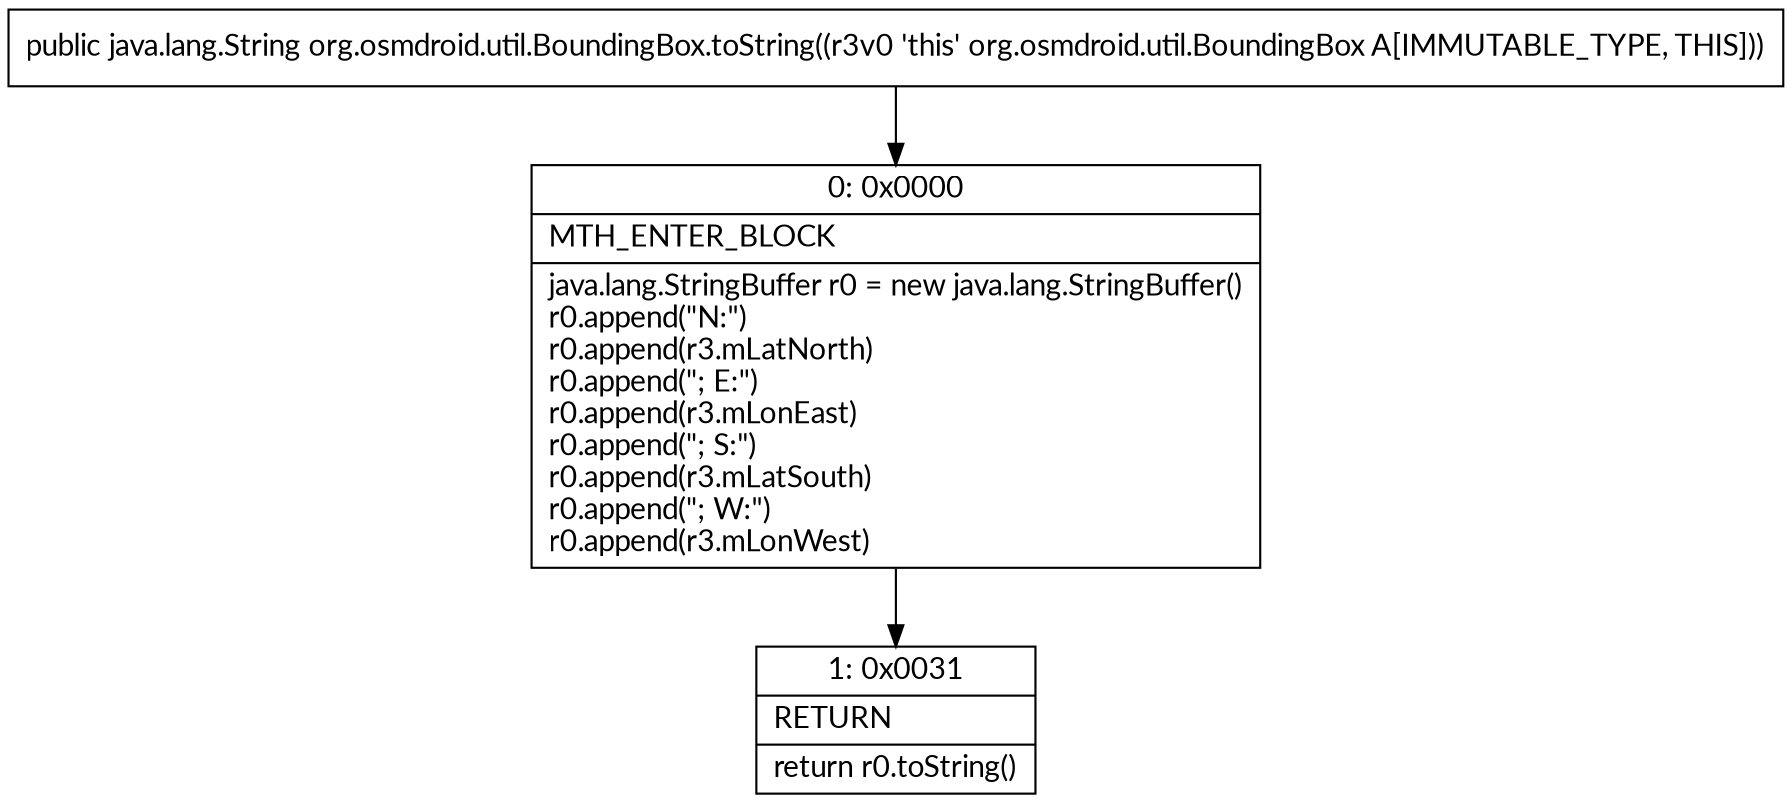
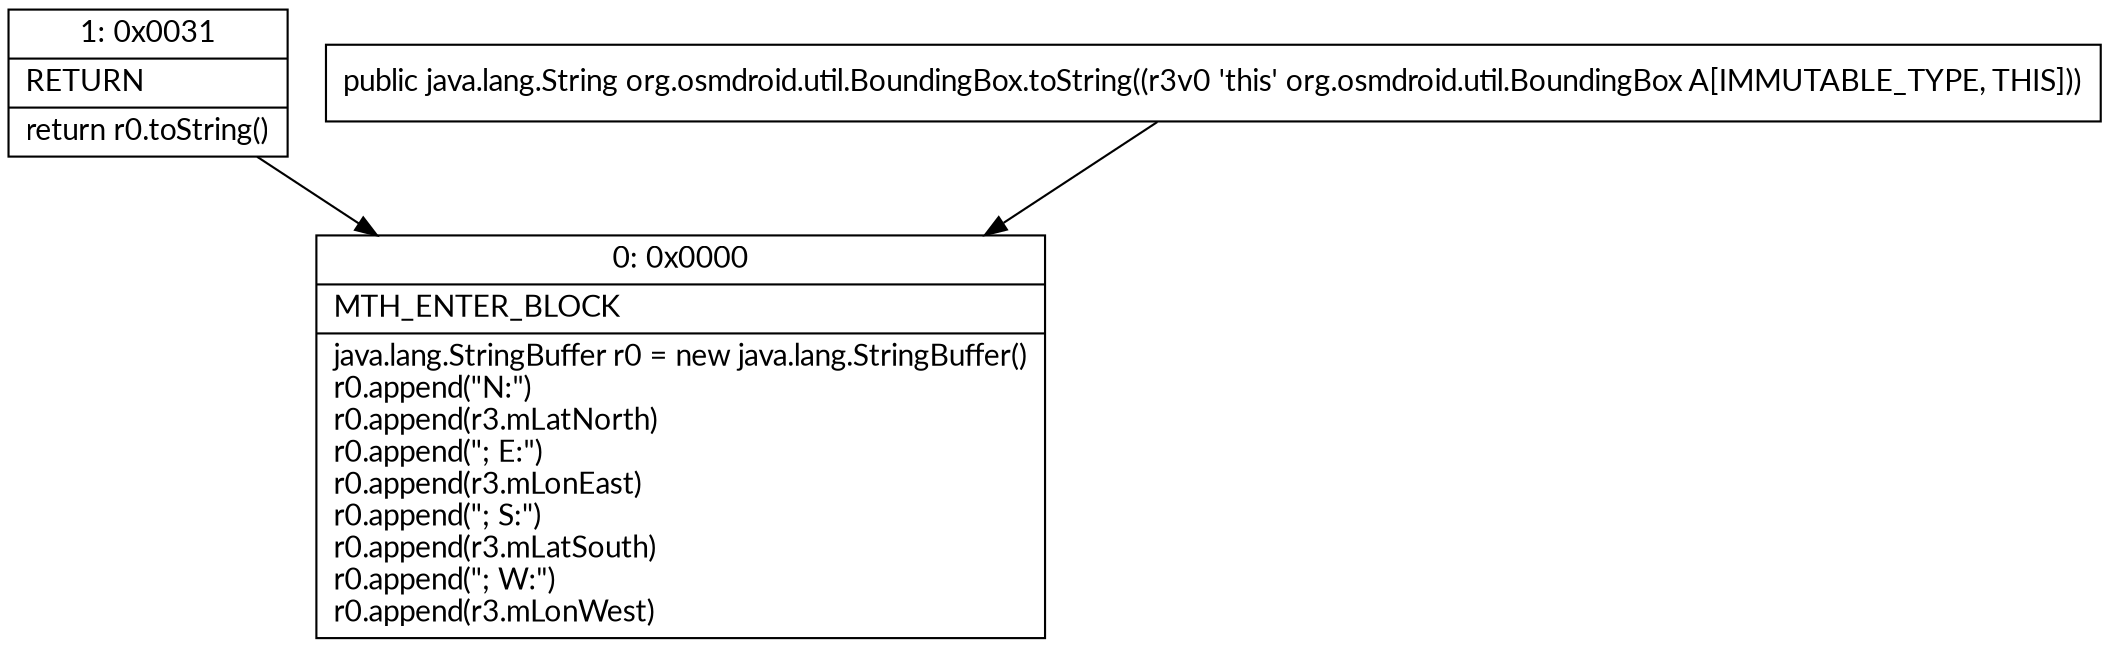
(896, 597) -> (308, 190)
